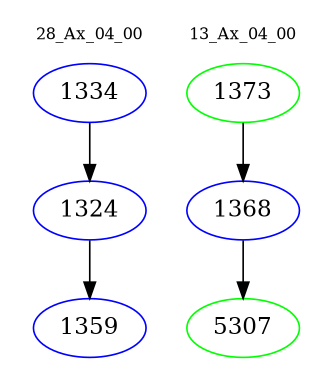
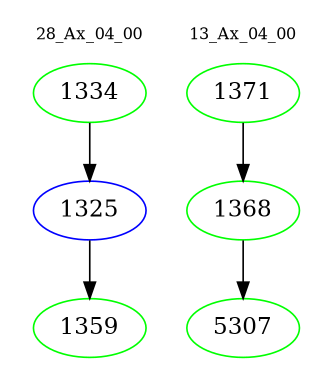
(90, 93) -> (90, 93)
(243, 93) -> (243, 93)
(90, 211) -> (90, 211)
(243, 211) -> (243, 211)
(90, 328) -> (90, 328)
